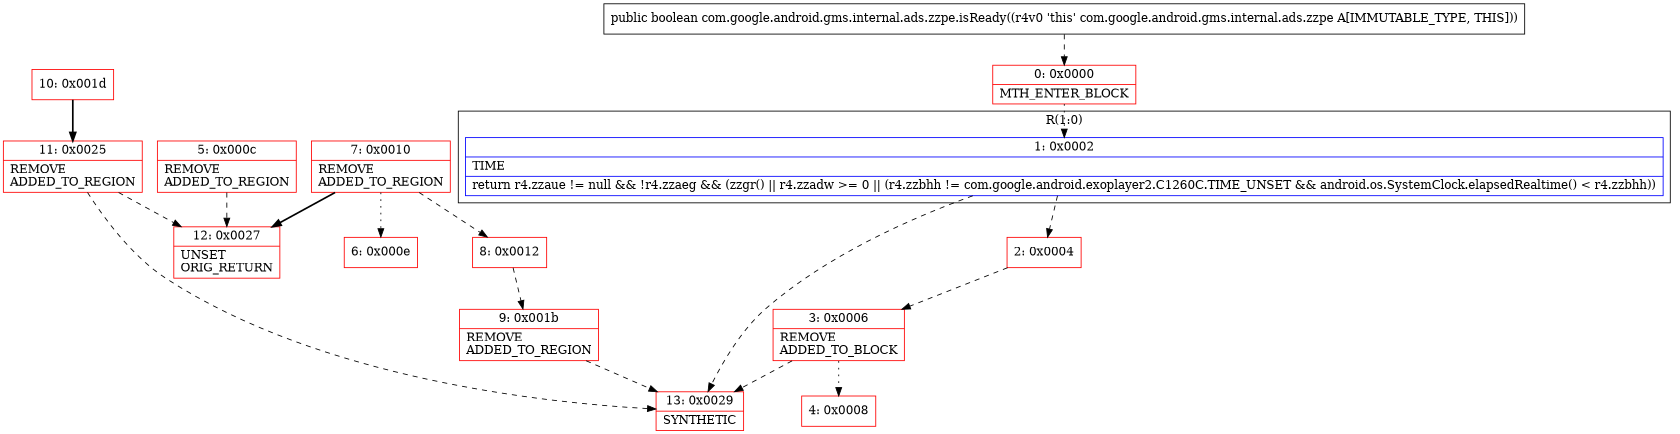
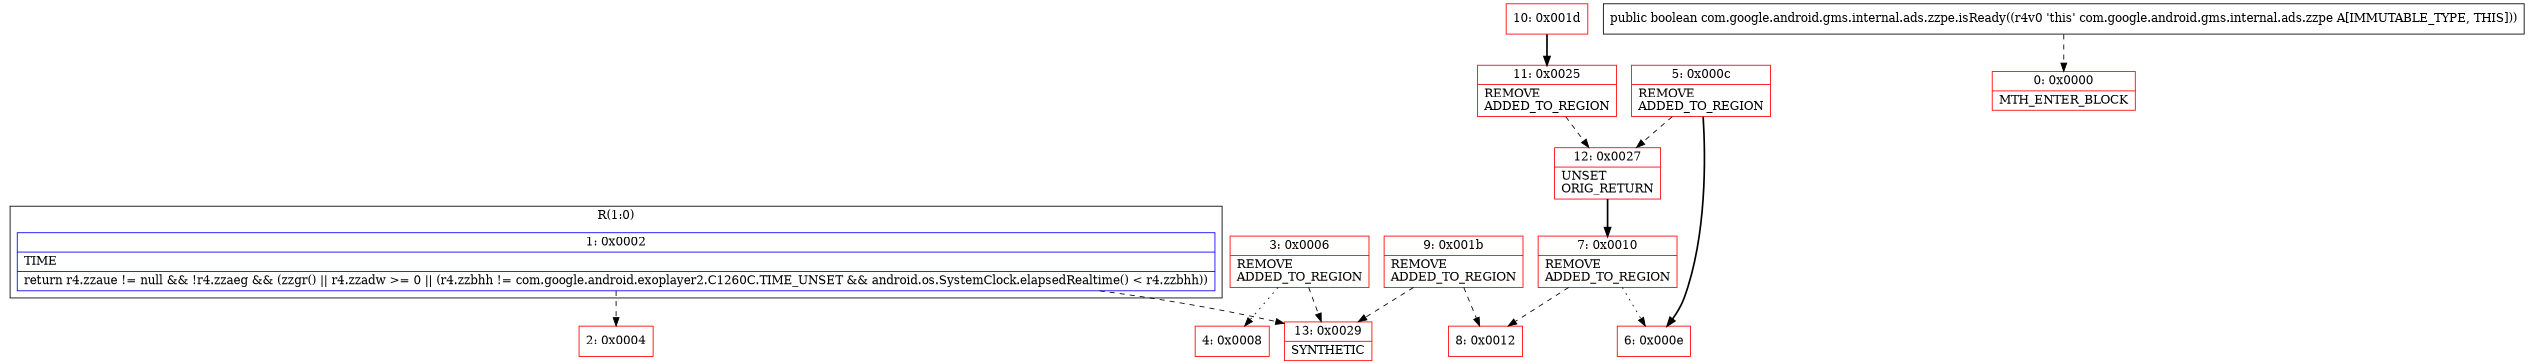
(1064, 117) -> none
(308, 208) -> (1608, 213)
none -> (1701, 220)
(517, 284) -> (1470, 303)
(959, 287) -> none
(839, 351) -> (1300, 277)
(342, 357) -> none
